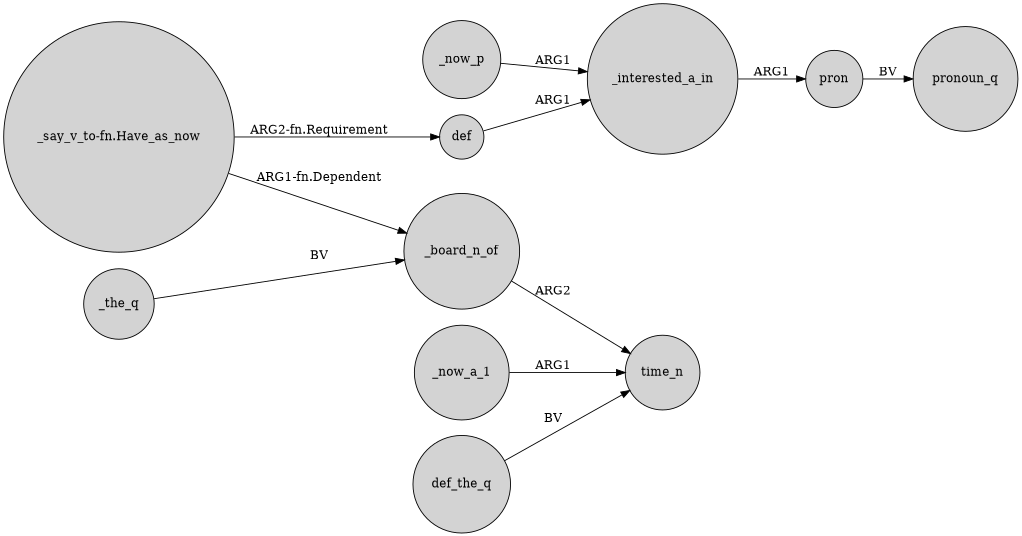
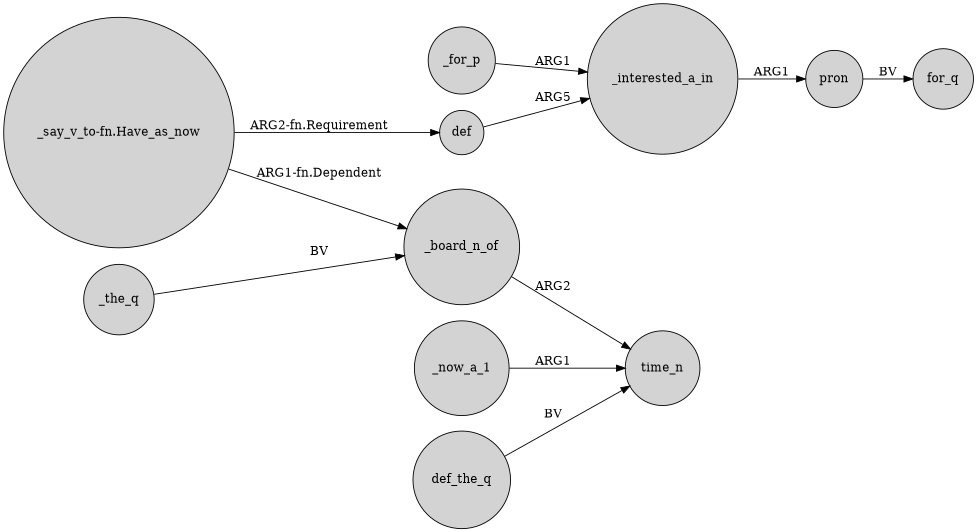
(462, 60) -> (462, 60)
(966, 79) -> (943, 79)
(553, 100) -> (553, 98)
